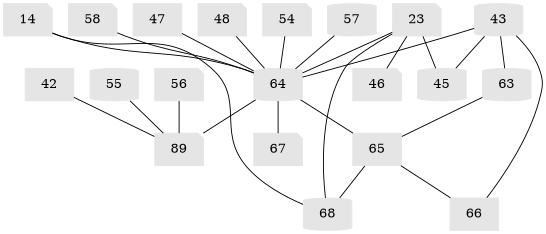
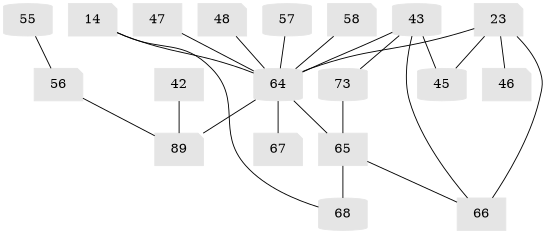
(287, 20) -> none
(507, 85) -> (343, 85)
(330, 103) -> (534, 118)
(147, 117) -> (43, 52)
